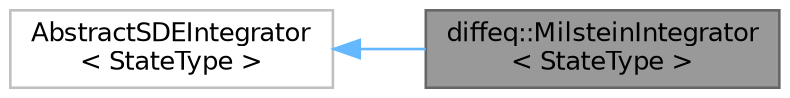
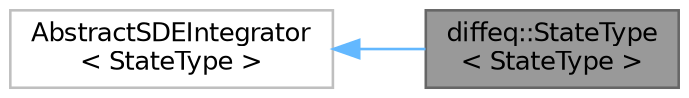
(603, 49) -> (552, 49)
